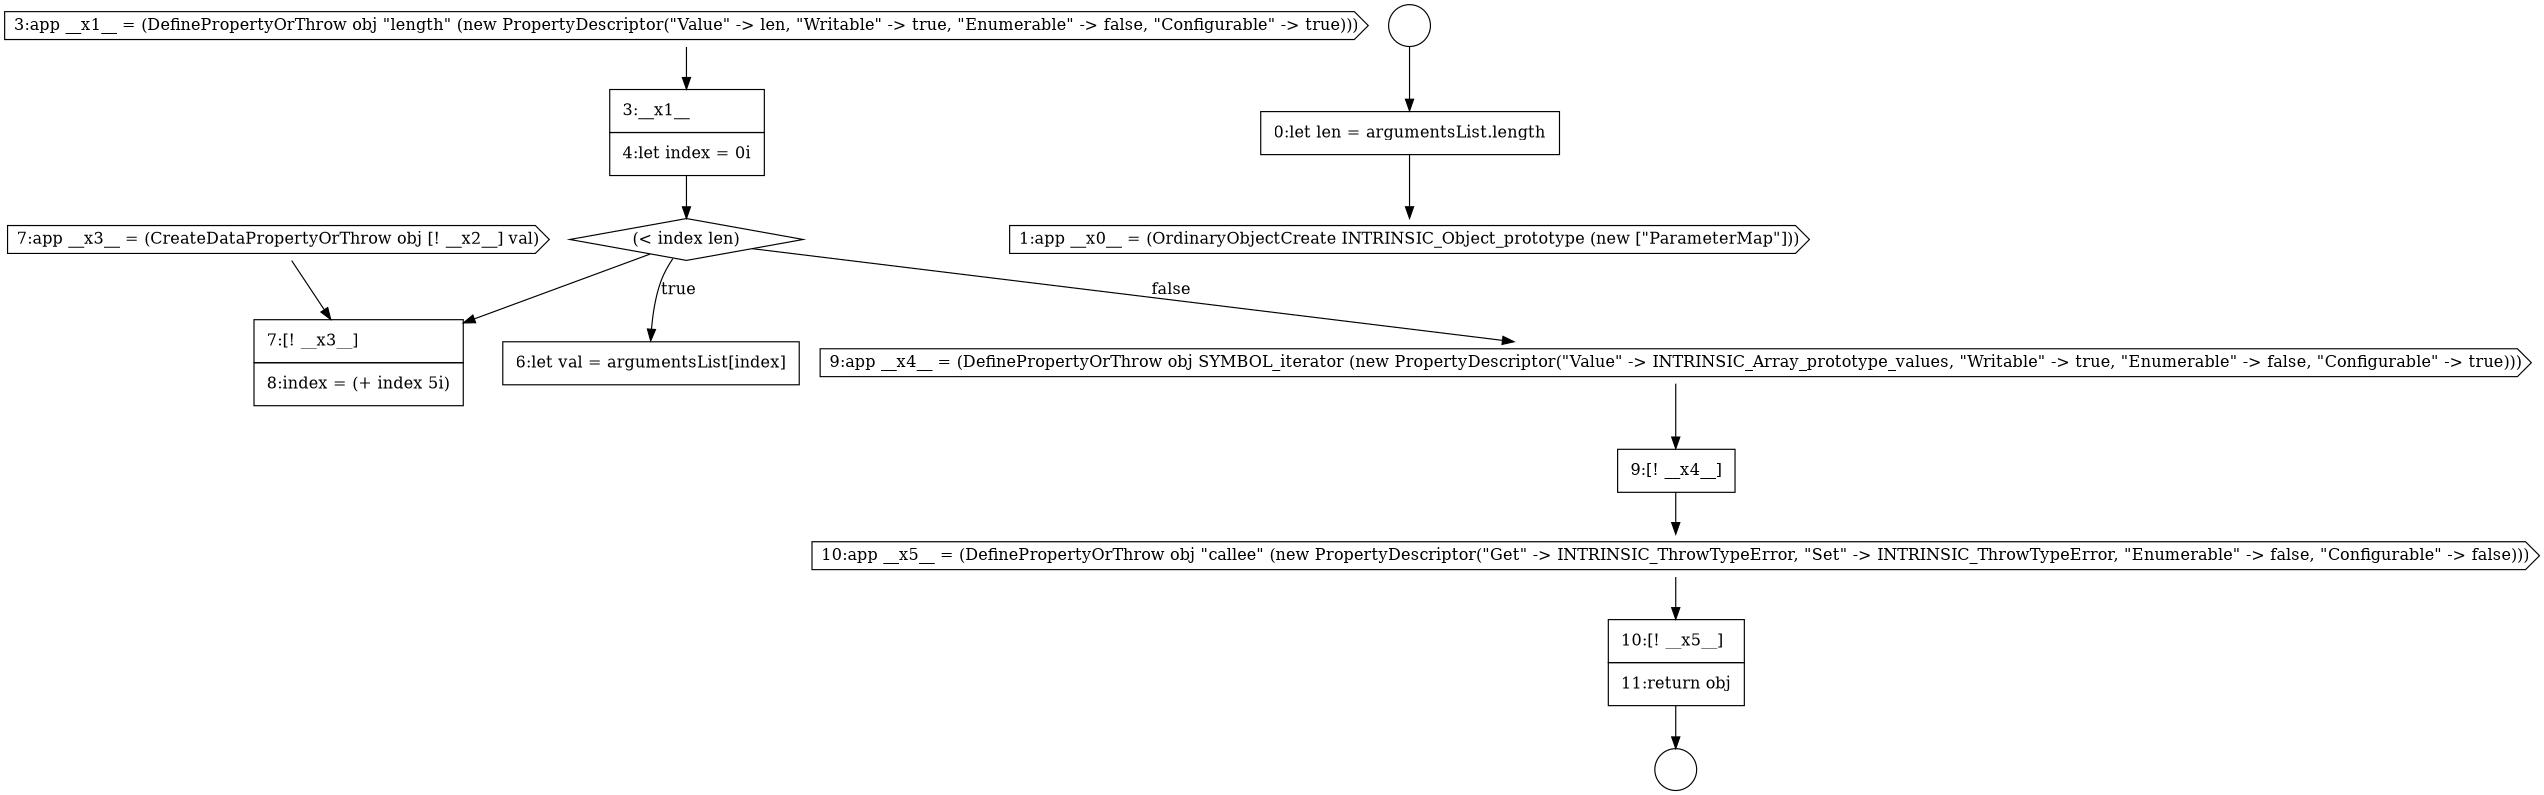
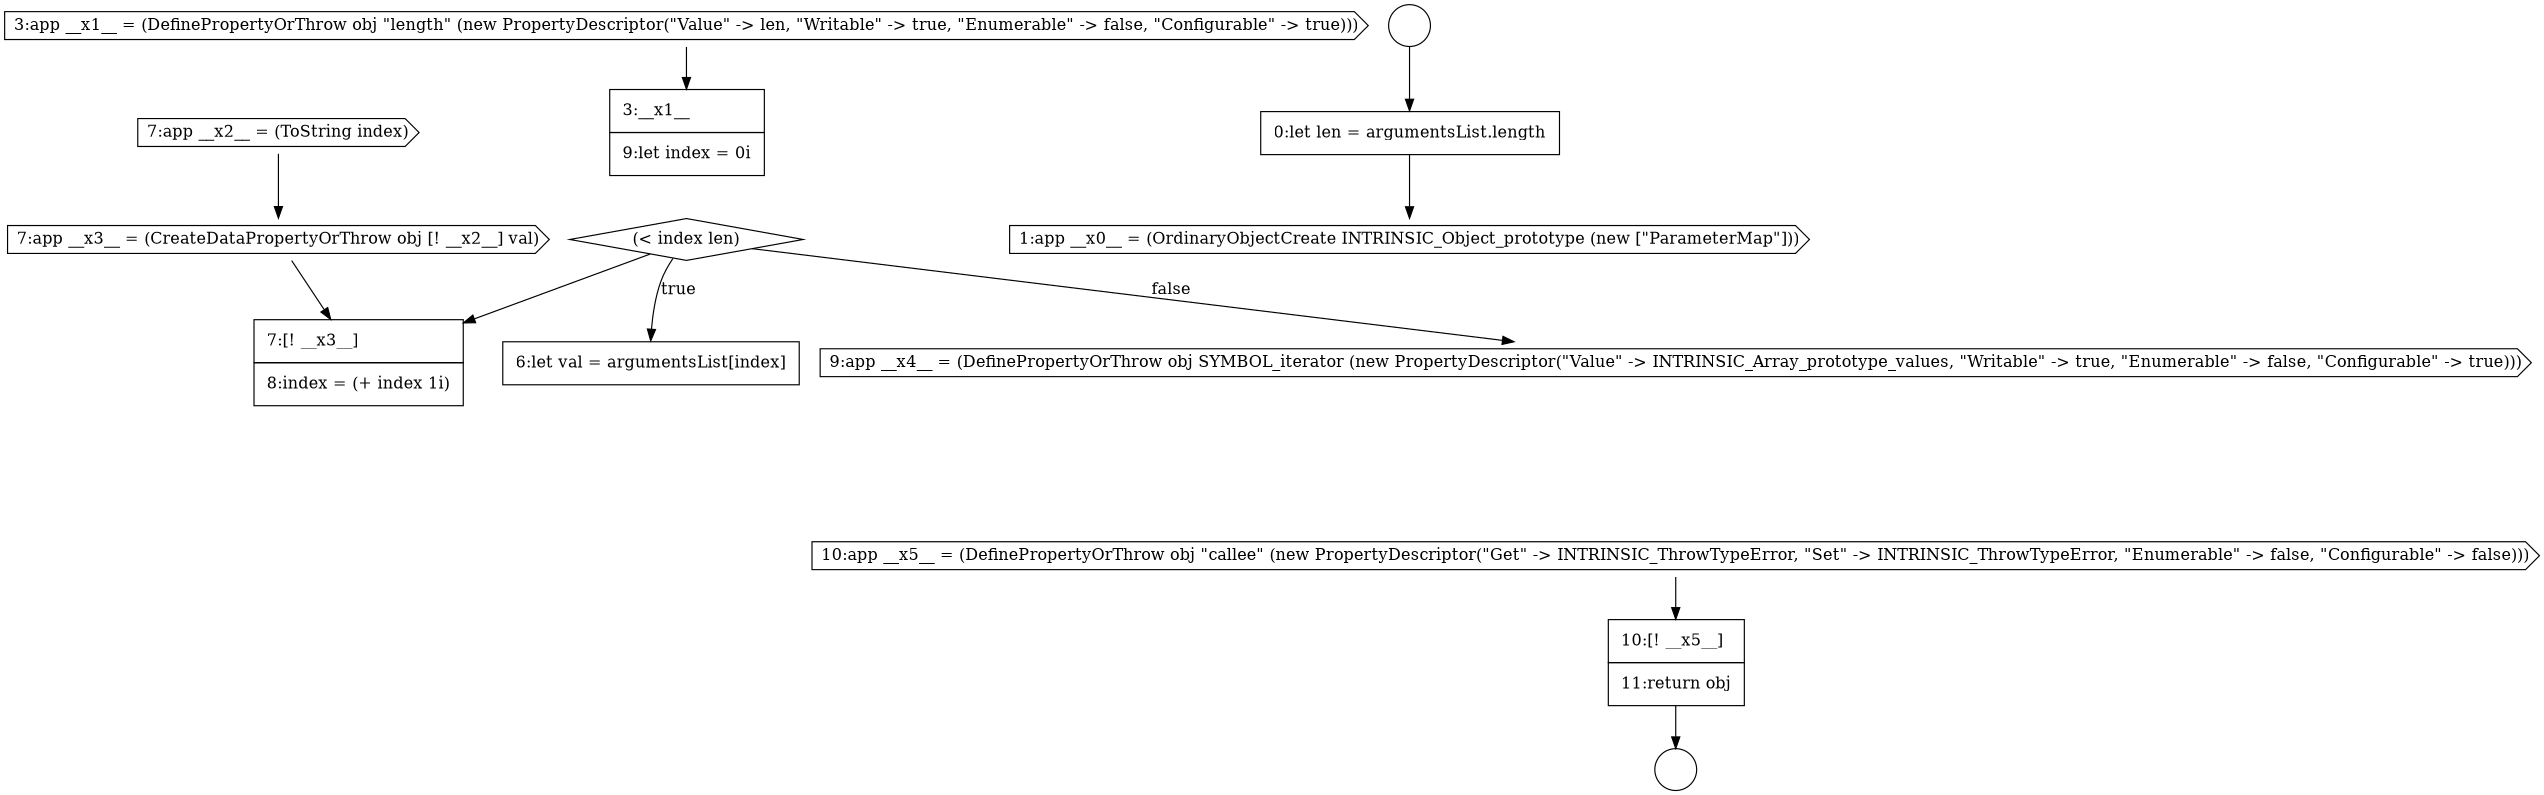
none -> (278, 133)
(687, 153) -> (687, 153)
(686, 191) -> none
(359, 384) -> (359, 384)
(1676, 470) -> none
